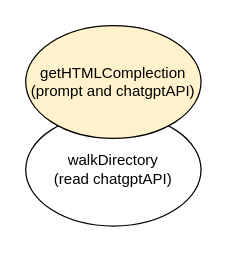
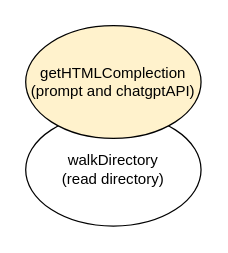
(113, 169) -> (113, 169)
